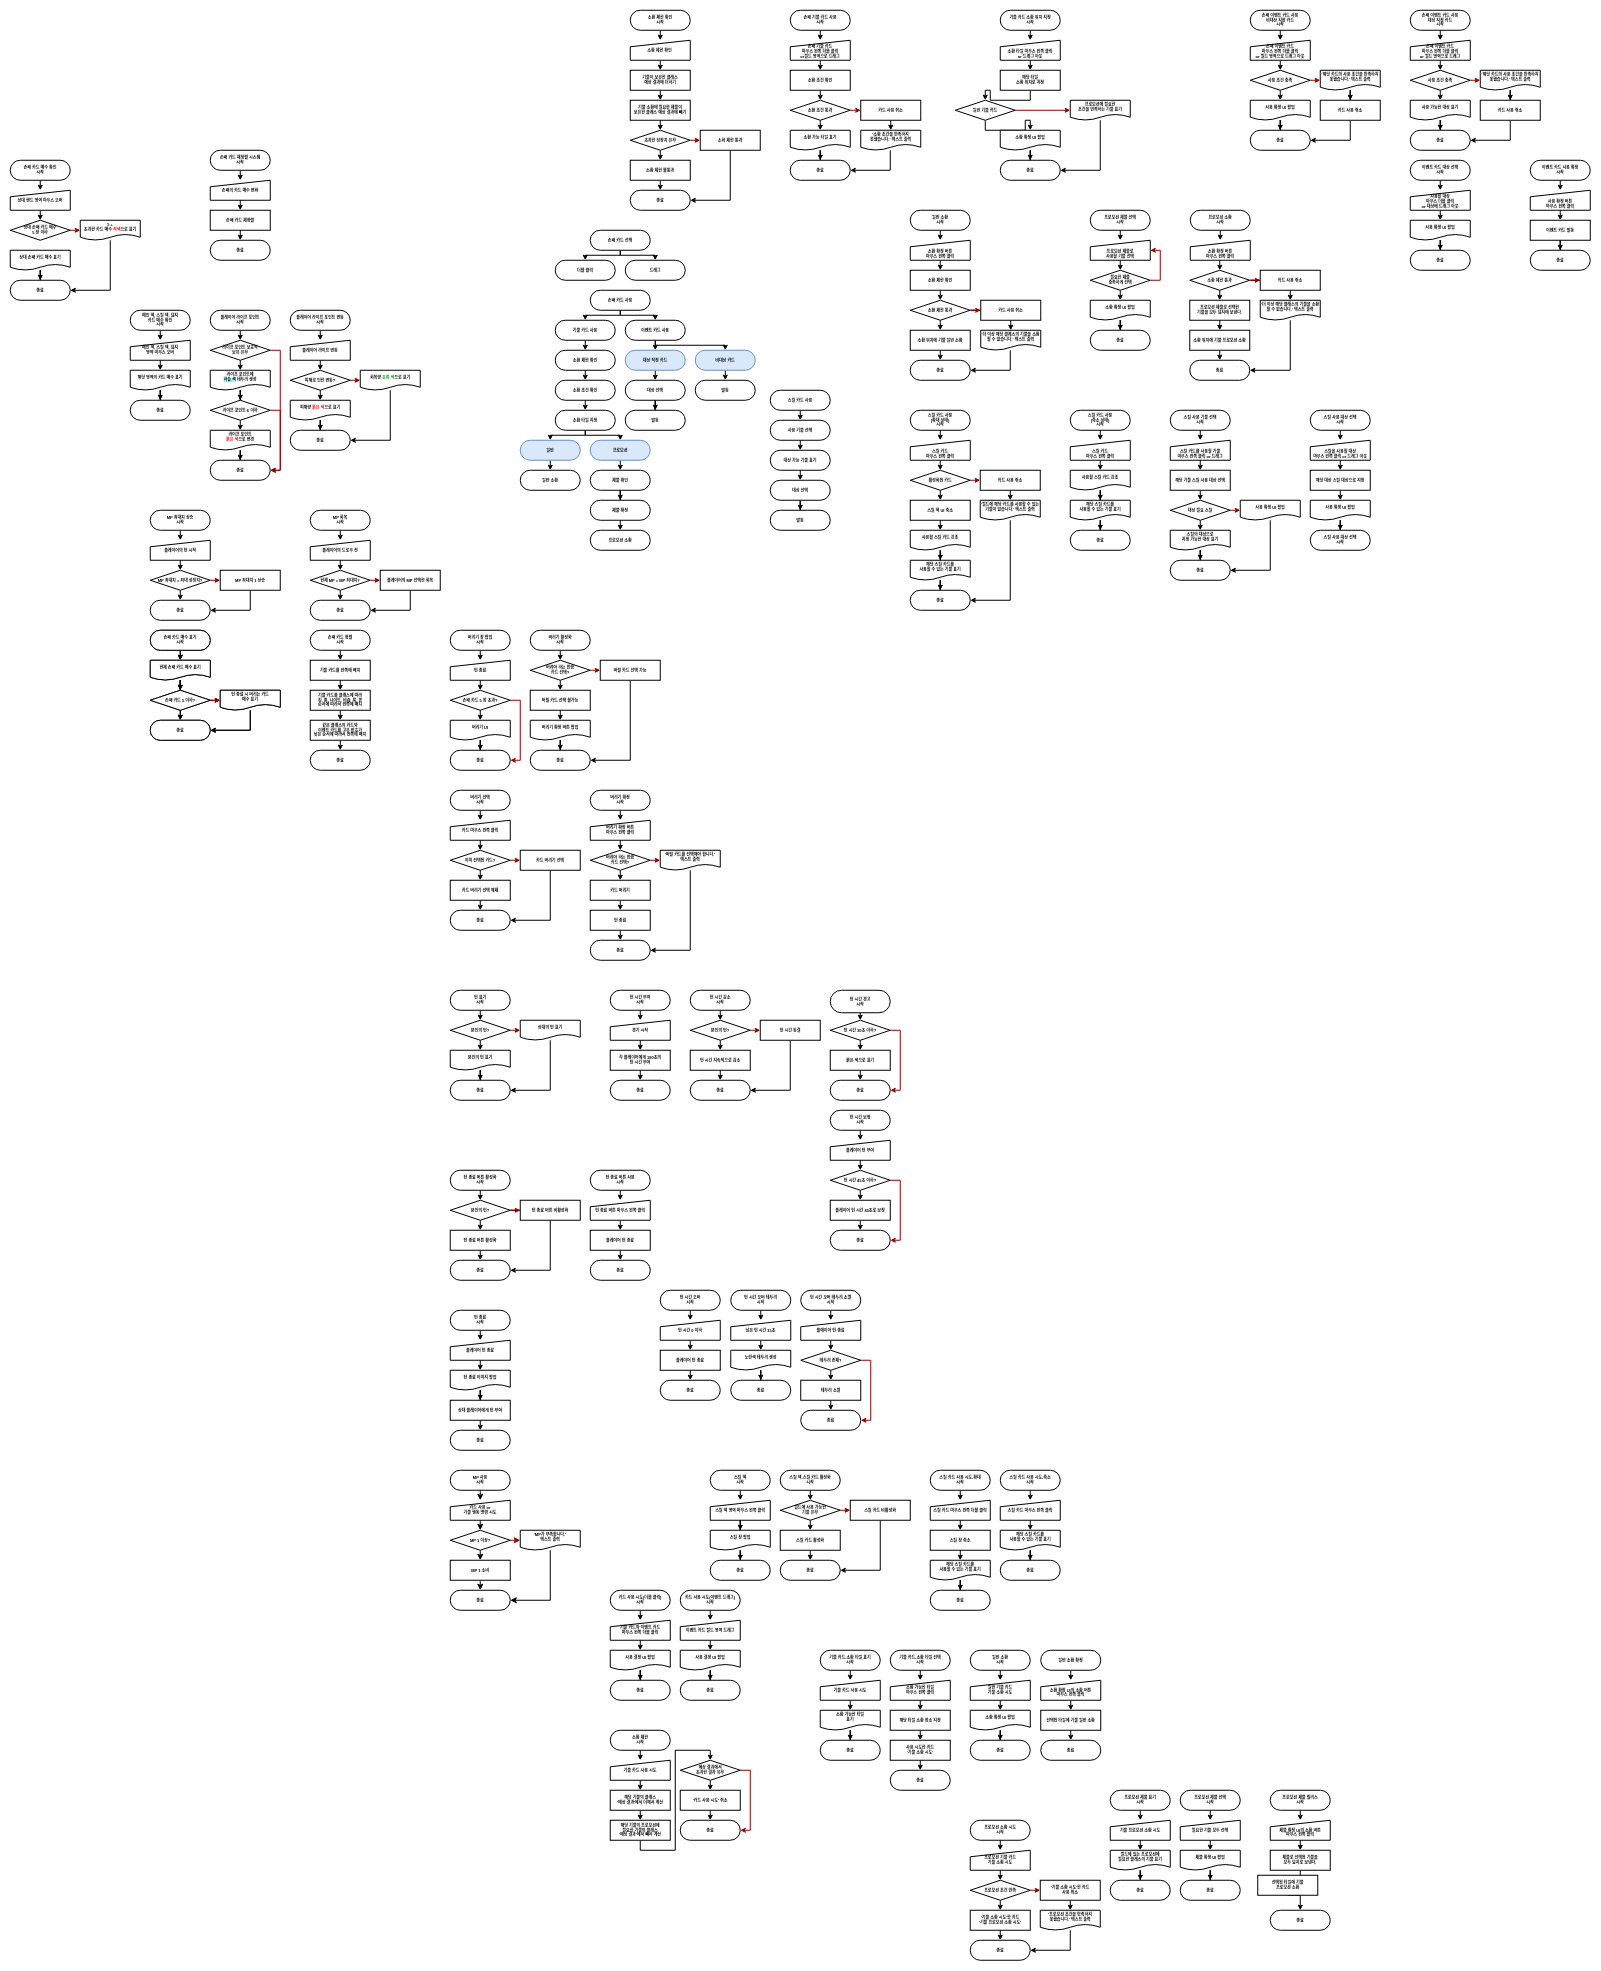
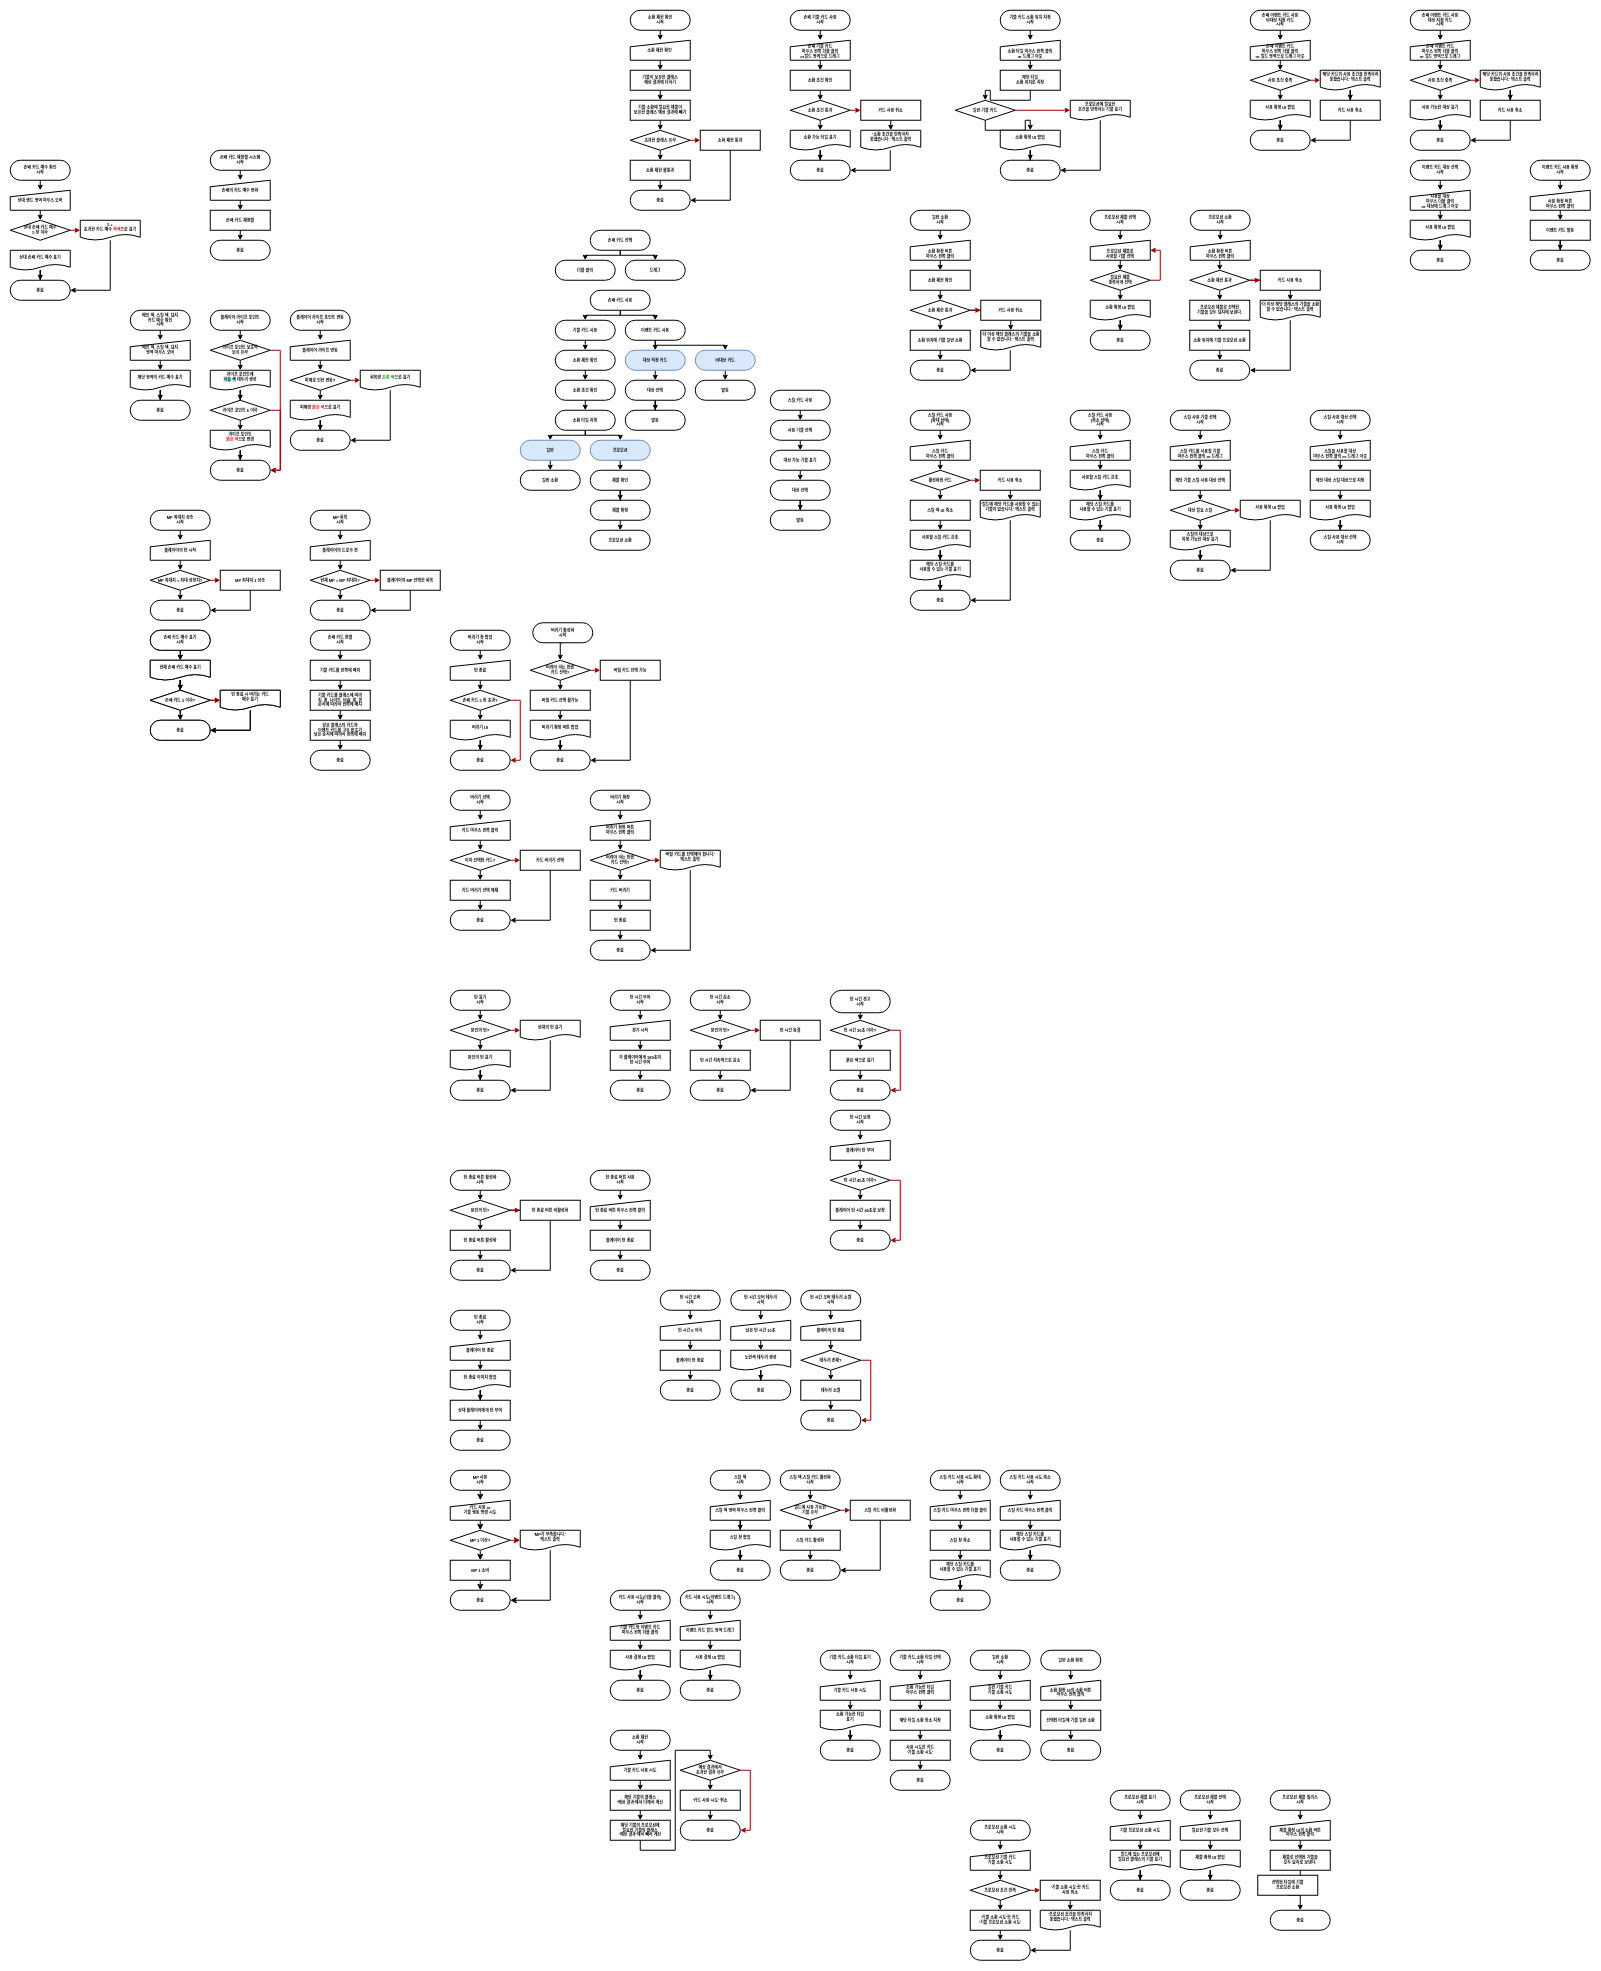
(660, 140) -> (660, 140)
(560, 640) -> (563, 633)
